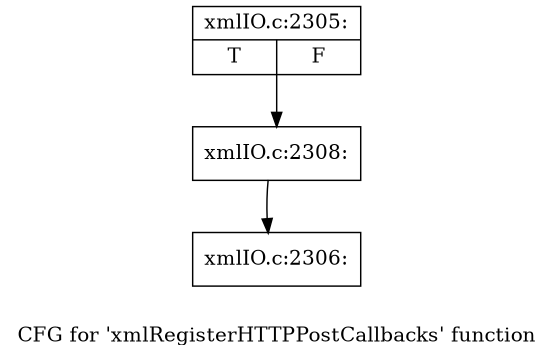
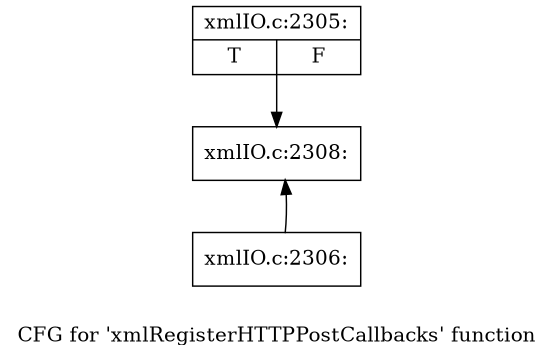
(267, 199) -> (286, 214)
